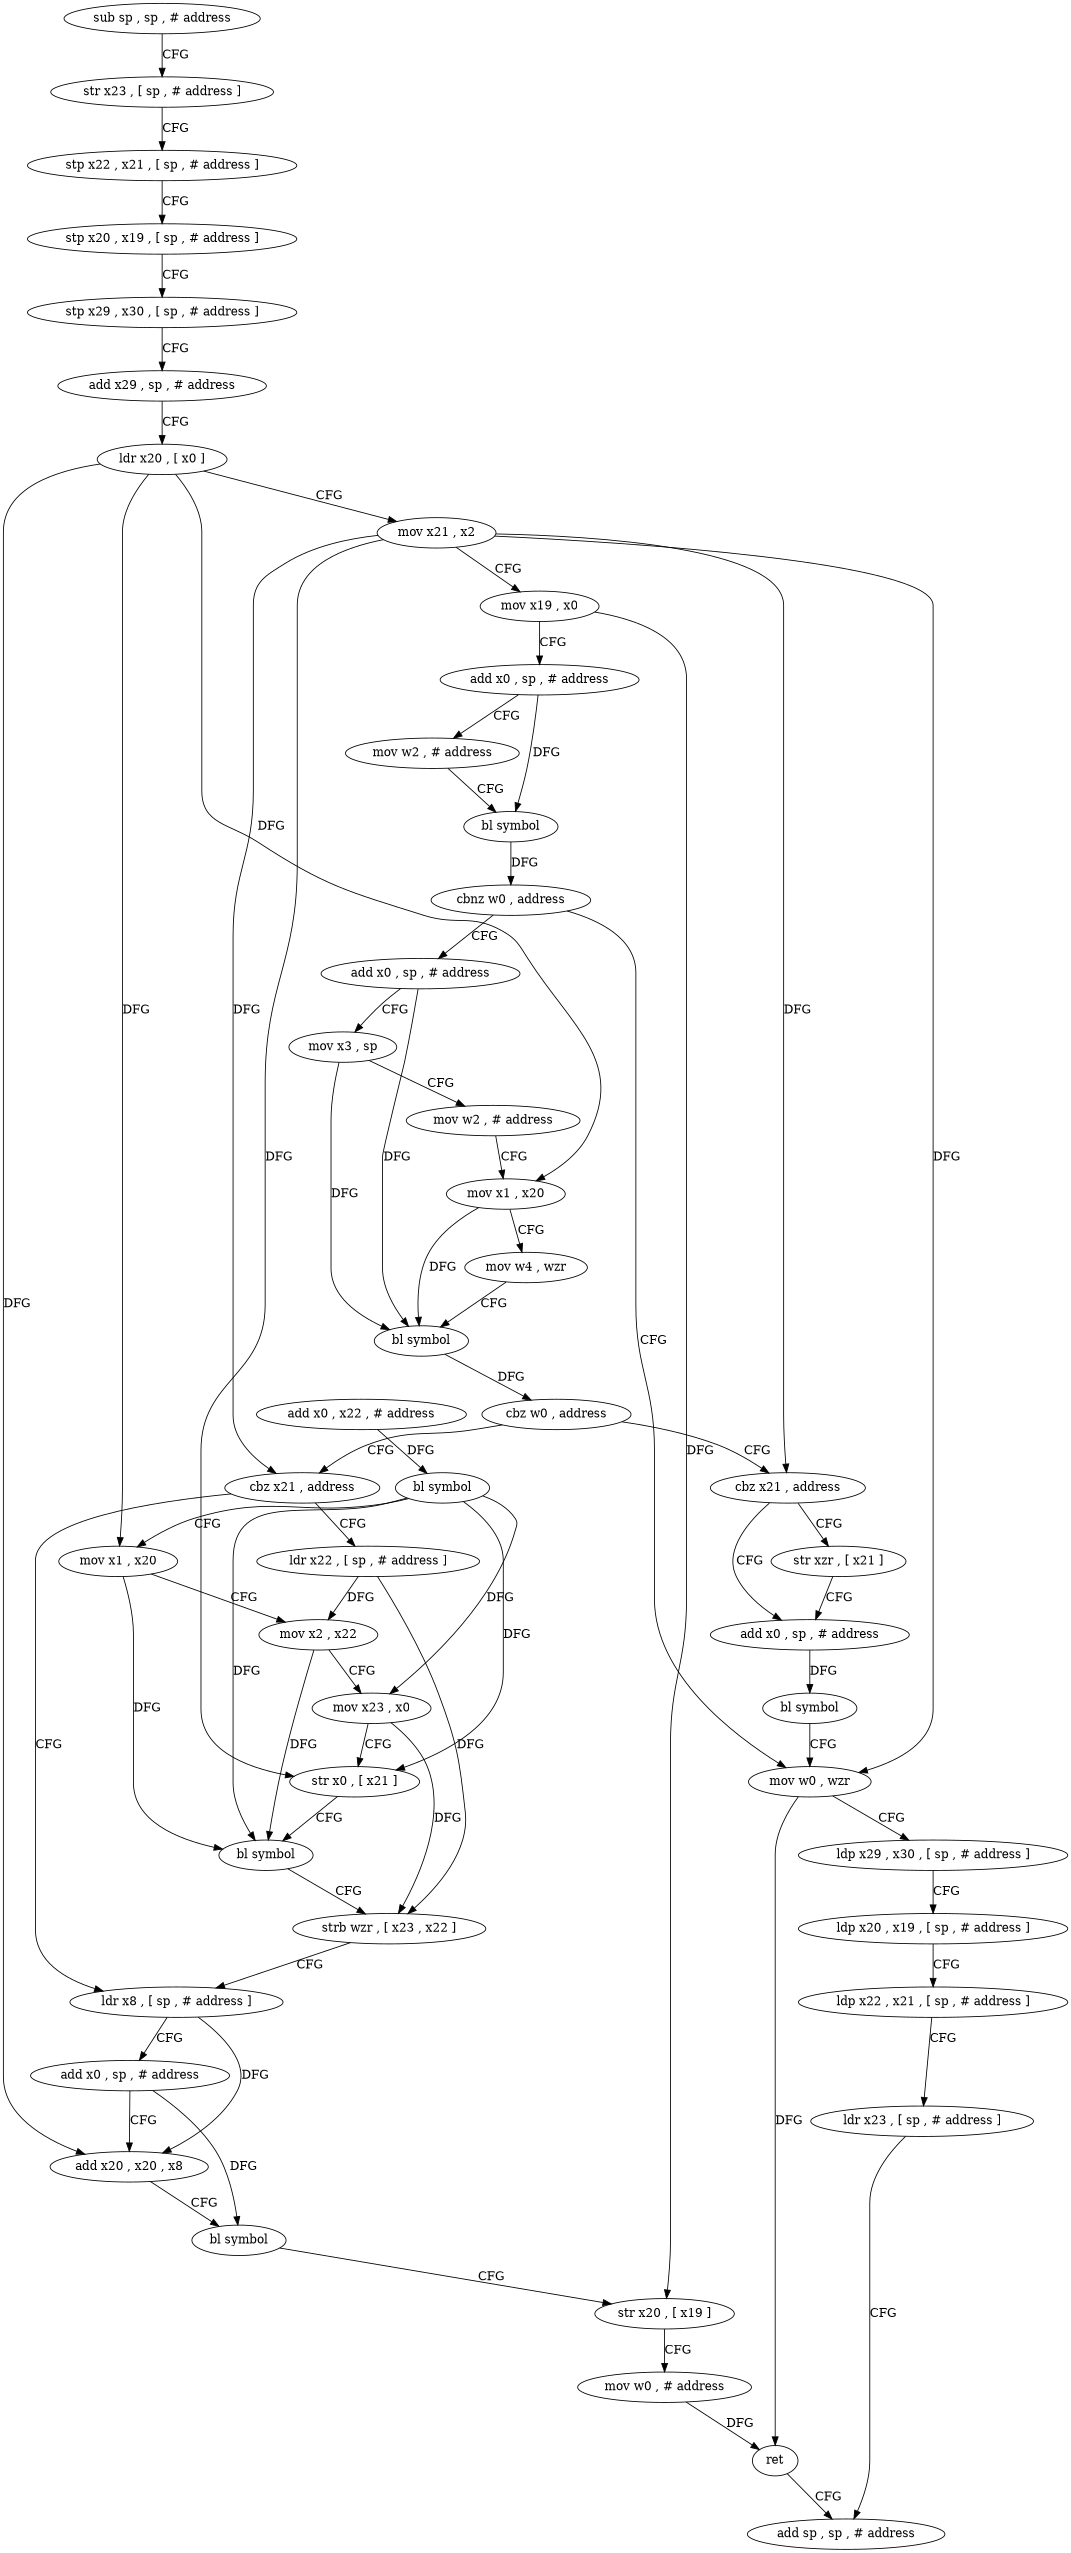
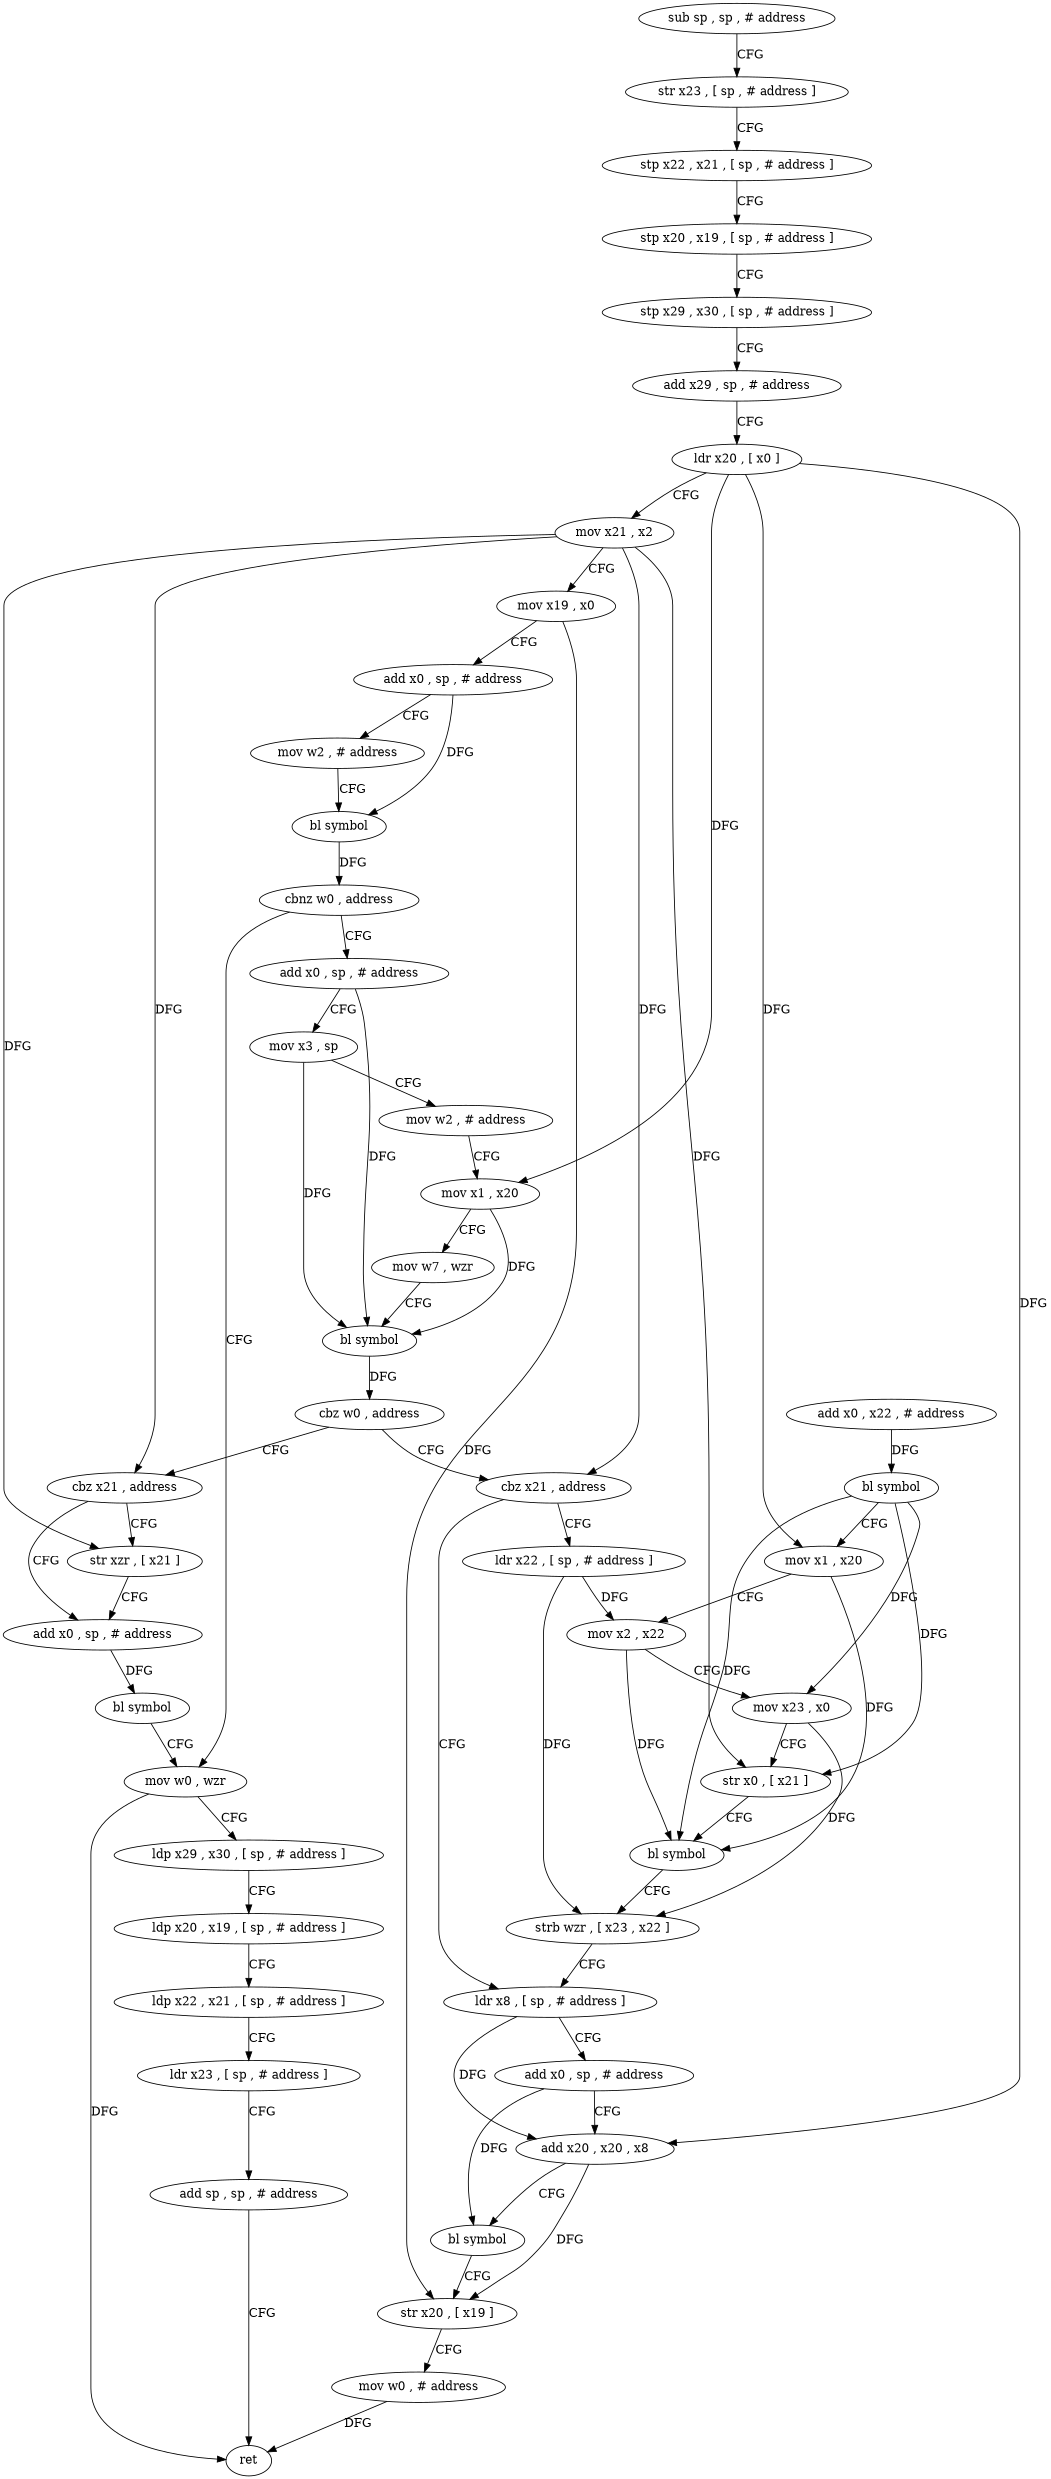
(933, 980) -> (4, 819)
(526, 1268) -> (433, 1268)
none -> (546, 2241)
(807, 2493) -> (249, 2323)
